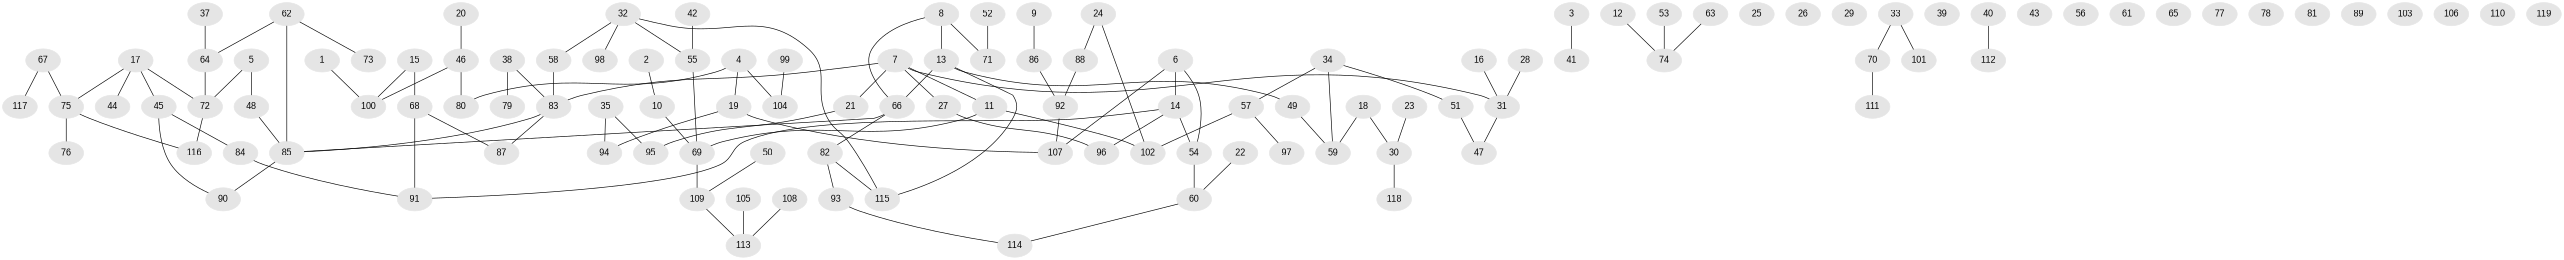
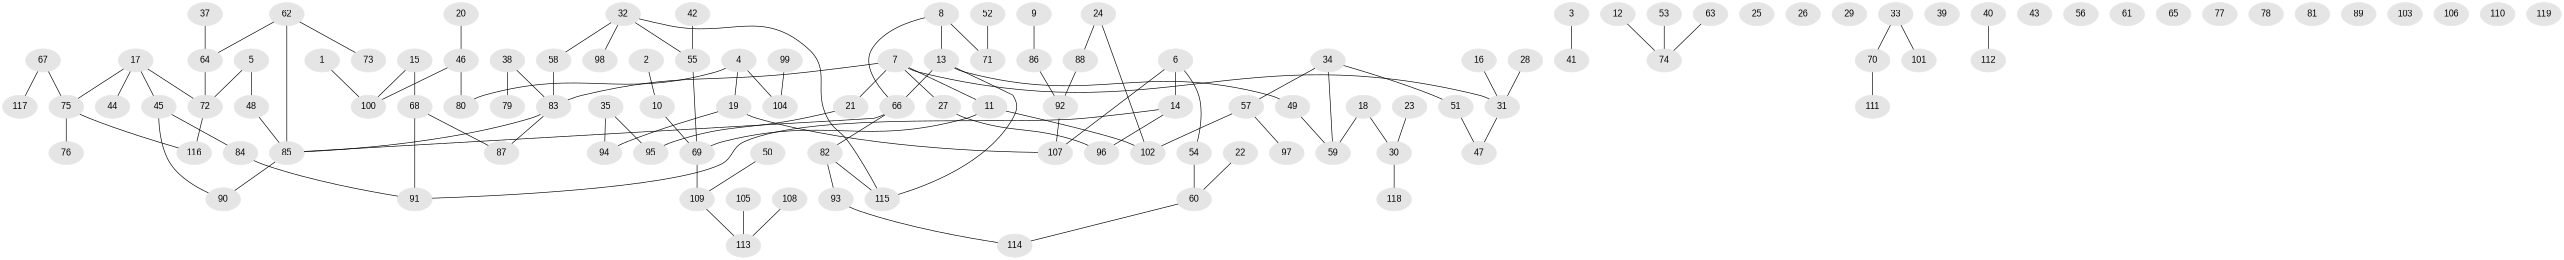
(1185, 130) -> none
